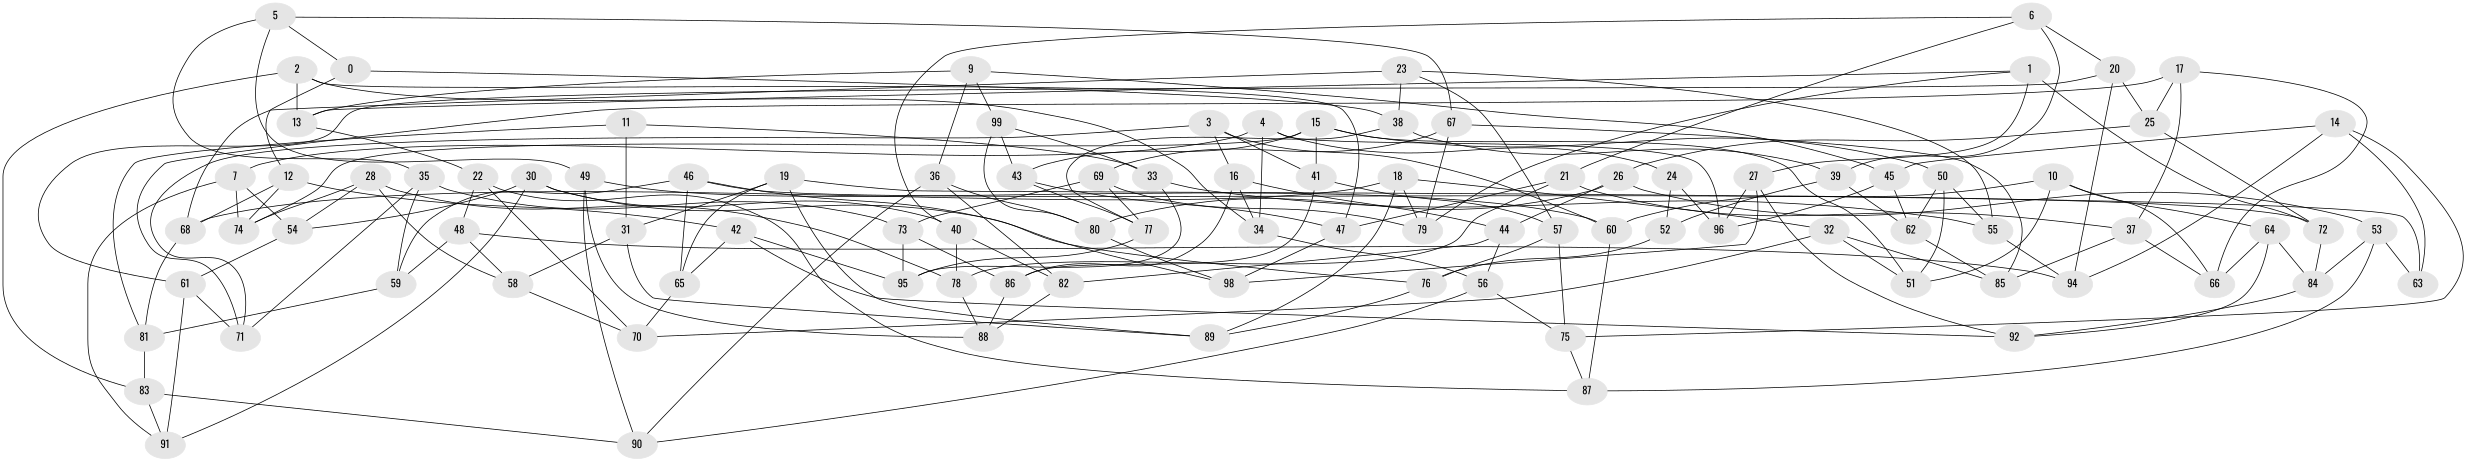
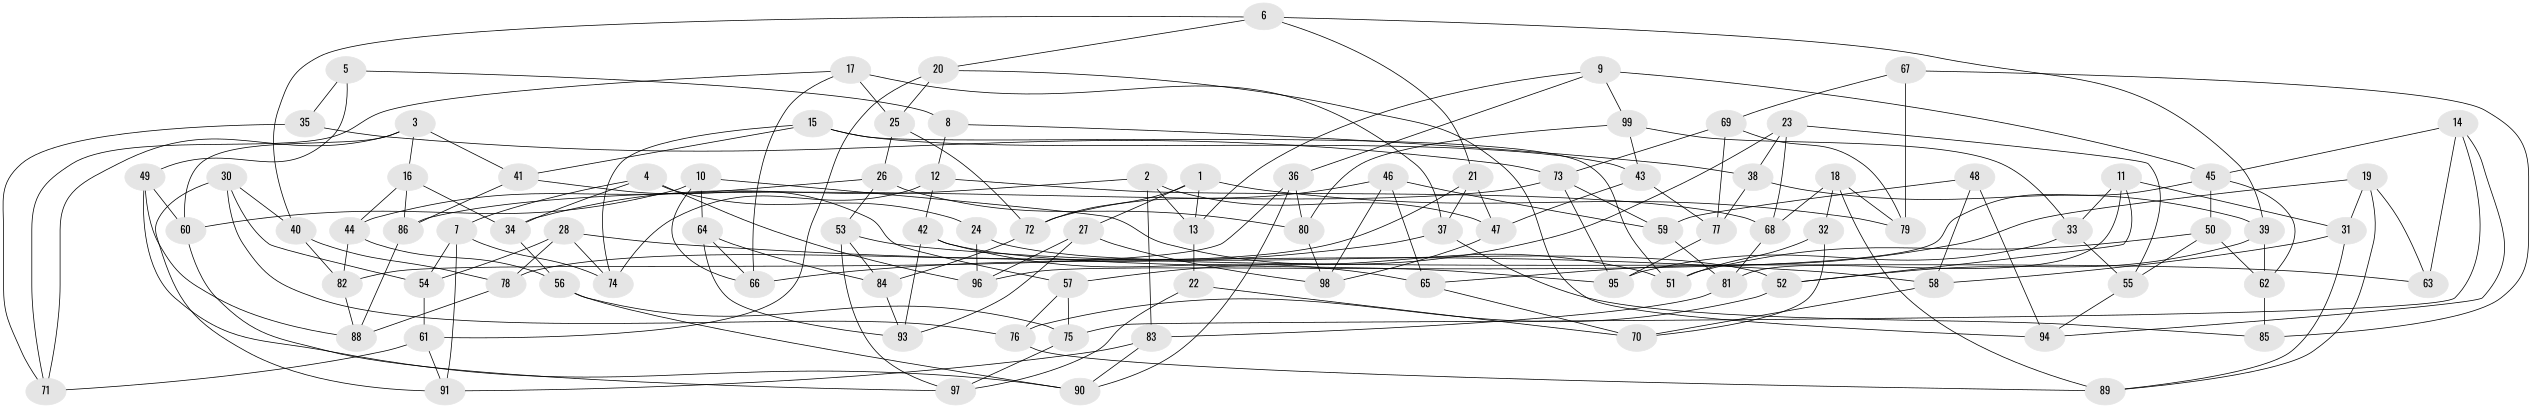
(893, 24) -> none
(351, 70) -> (948, 124)
(1677, 139) -> (2211, 204)
(467, 209) -> none
(405, 230) -> (1611, 204)
(1901, 253) -> none
none -> (2000, 260)
(2014, 338) -> (903, 338)
(1587, 392) -> (956, 392)
